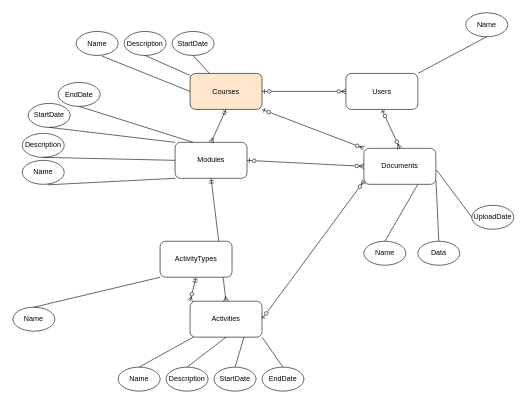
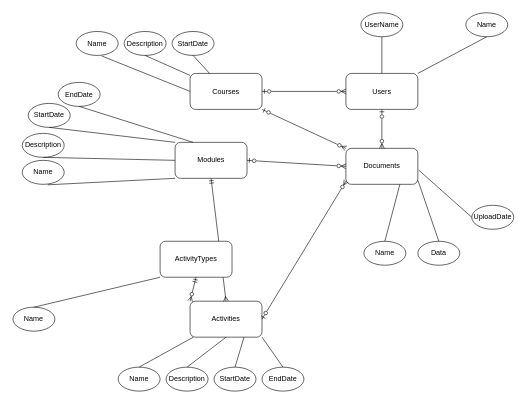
none -> (382, 25)
none -> (382, 55)
(226, 92) -> (226, 92)
(218, 126) -> none
(400, 167) -> (382, 167)
